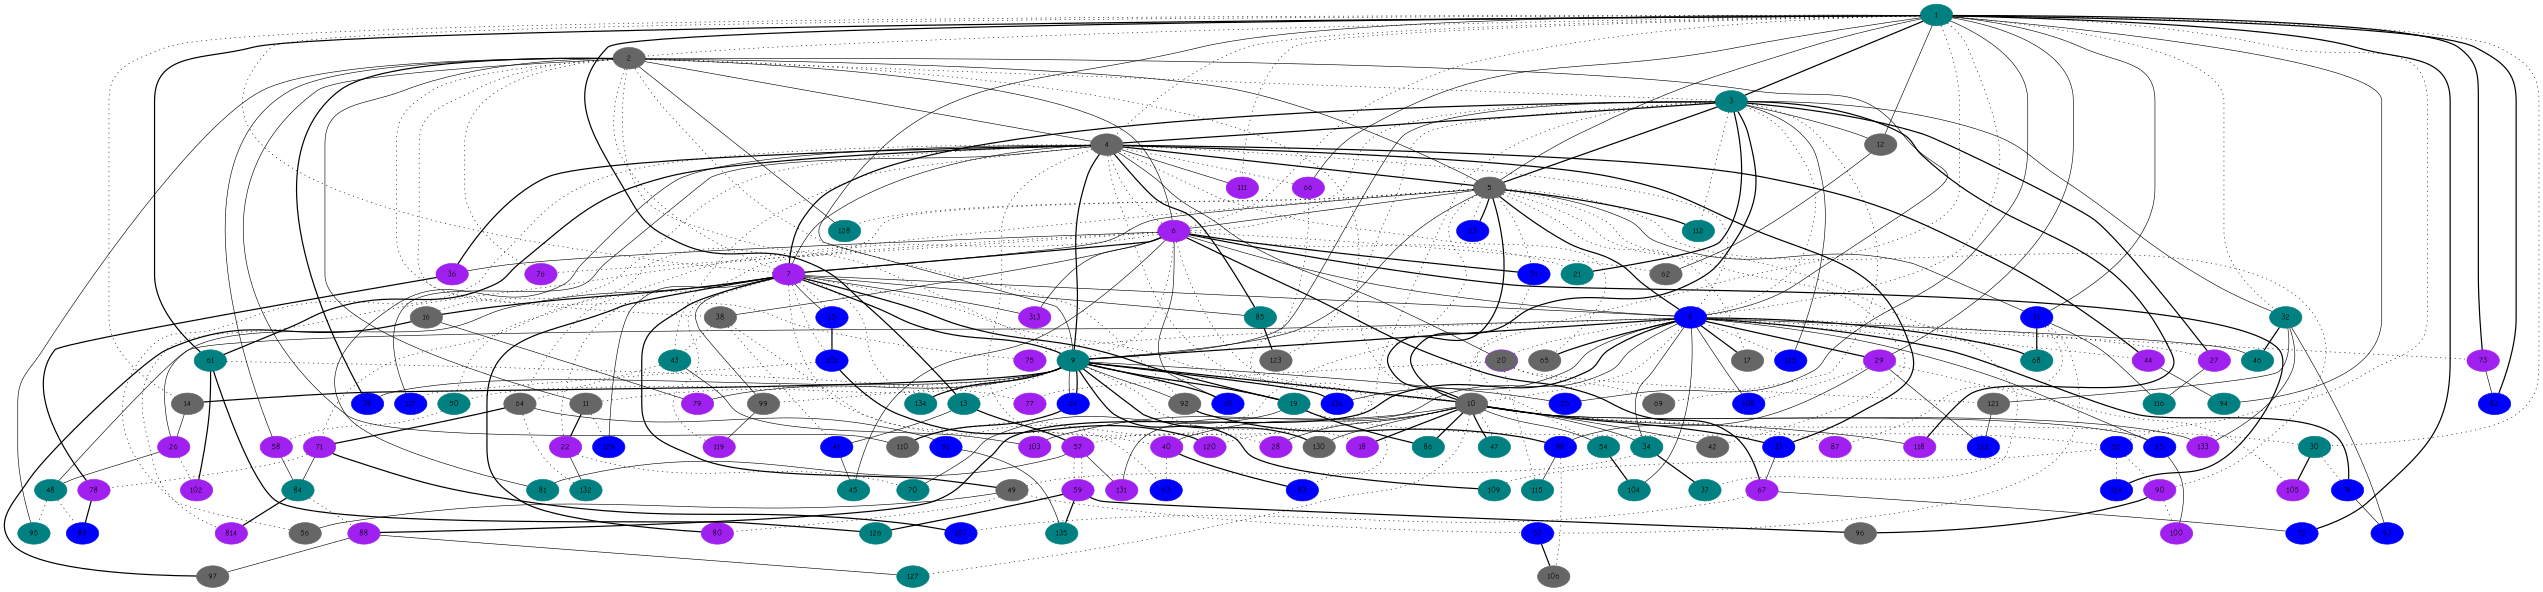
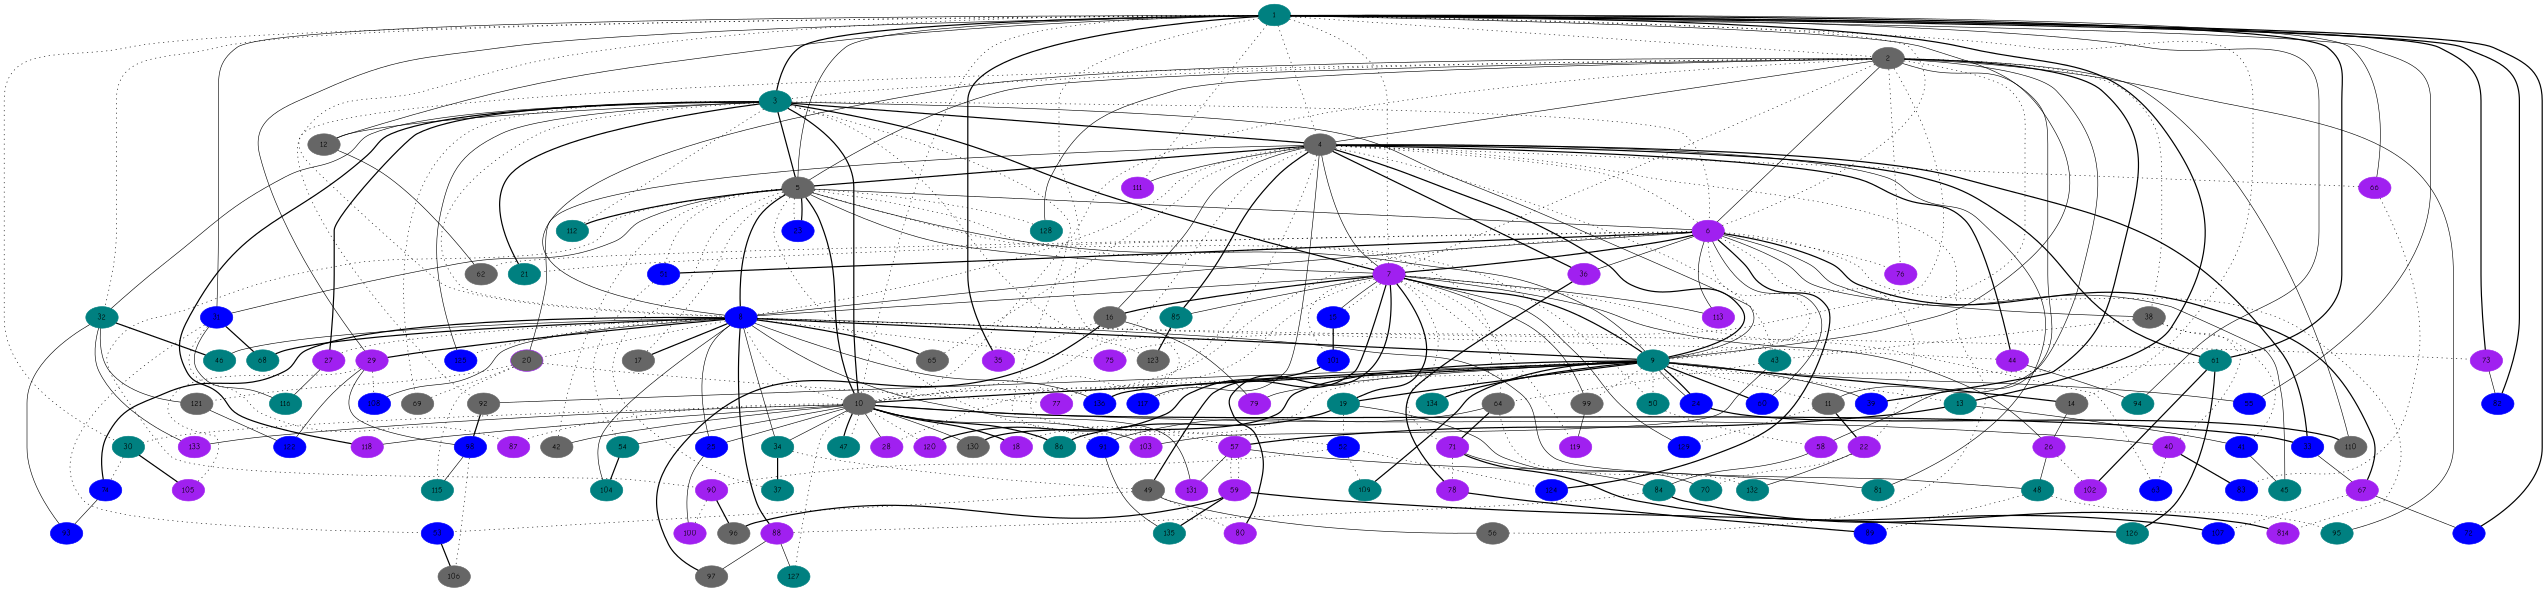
(747, 181) -> (1200, 211)
(1035, 317) -> (1718, 317)
none -> (998, 361)
